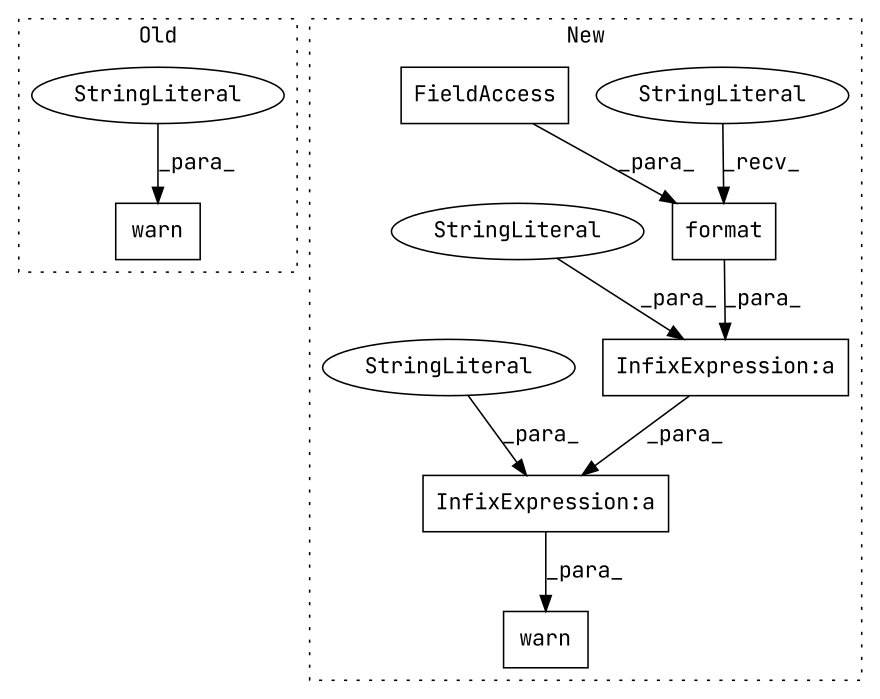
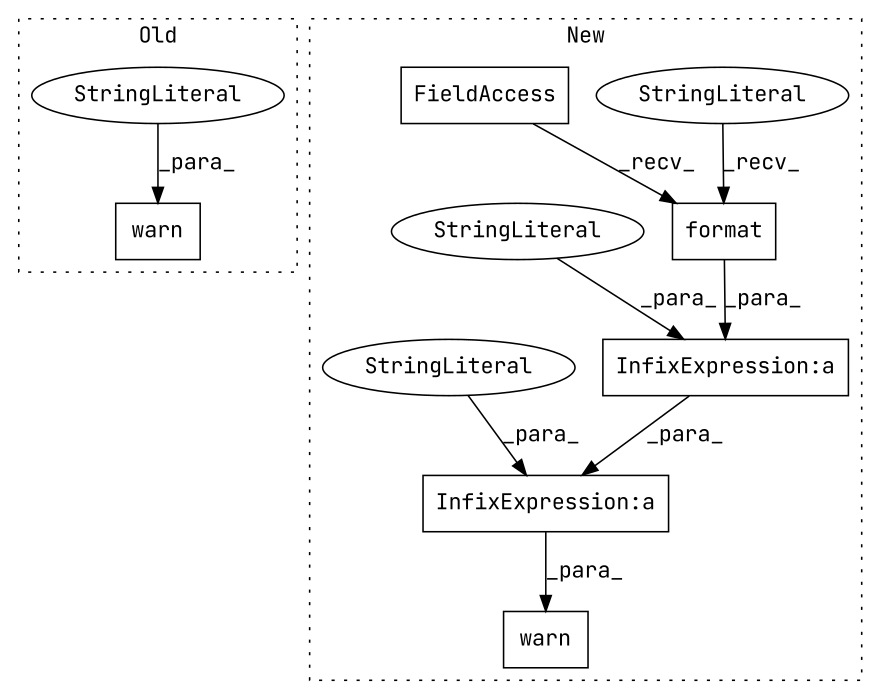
(657, 163) -> (657, 163)
